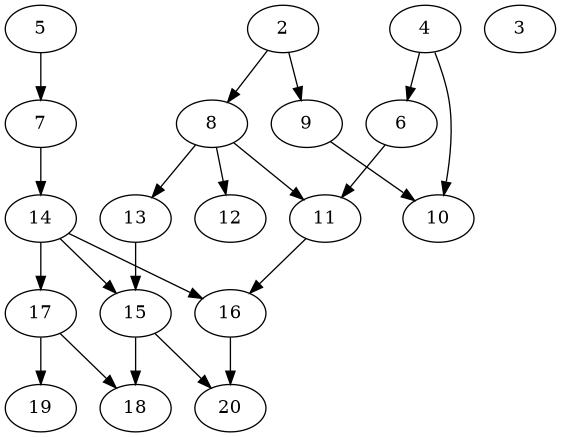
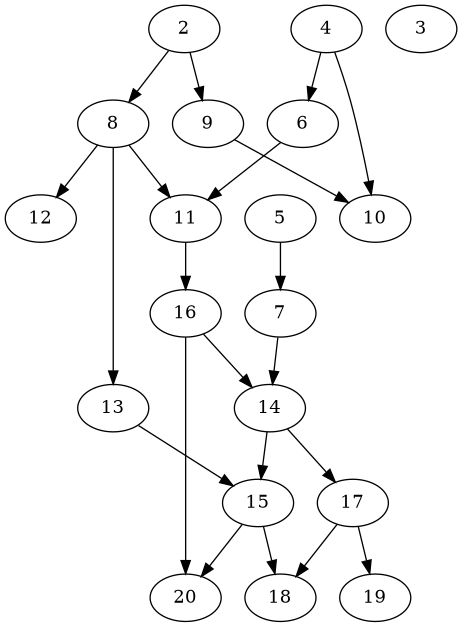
(126, 262) -> (223, 356)
